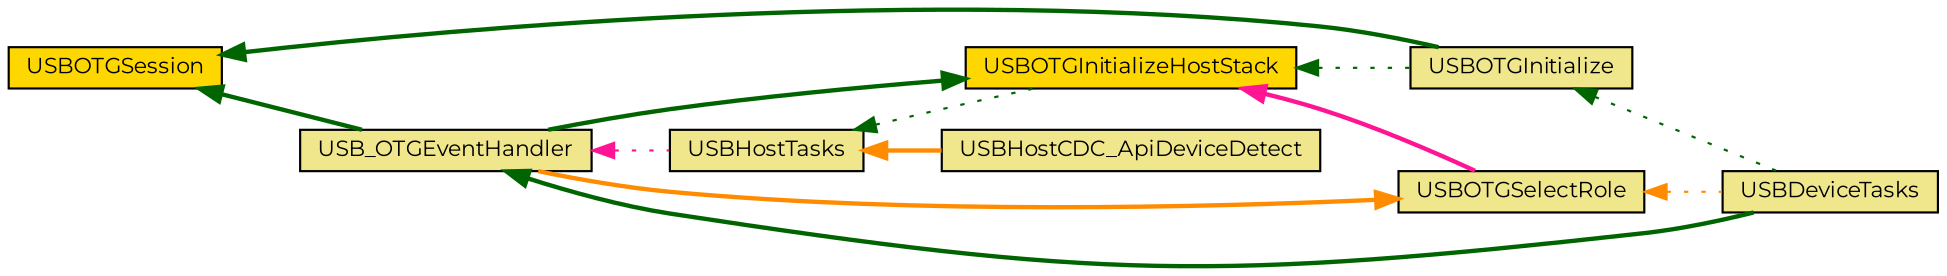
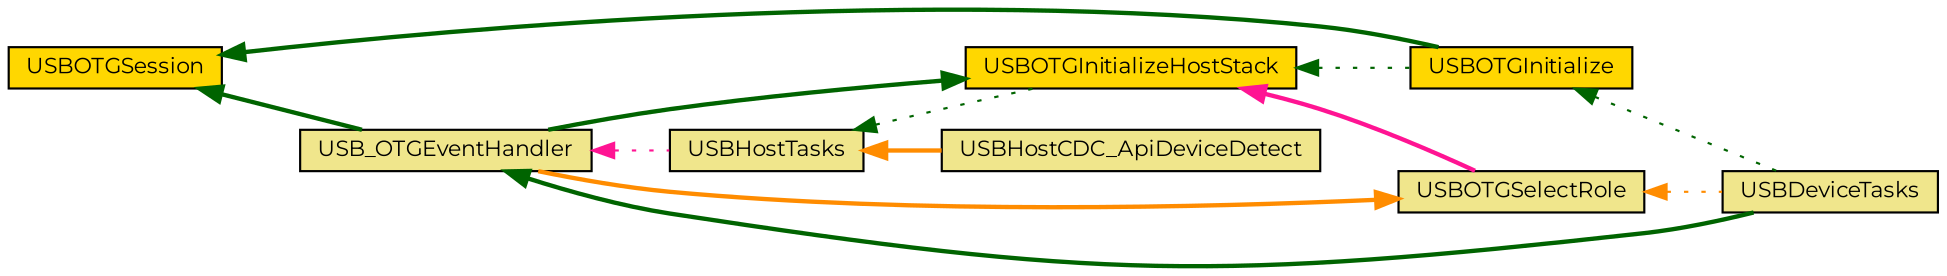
(1521, 68) -> (1521, 68)
